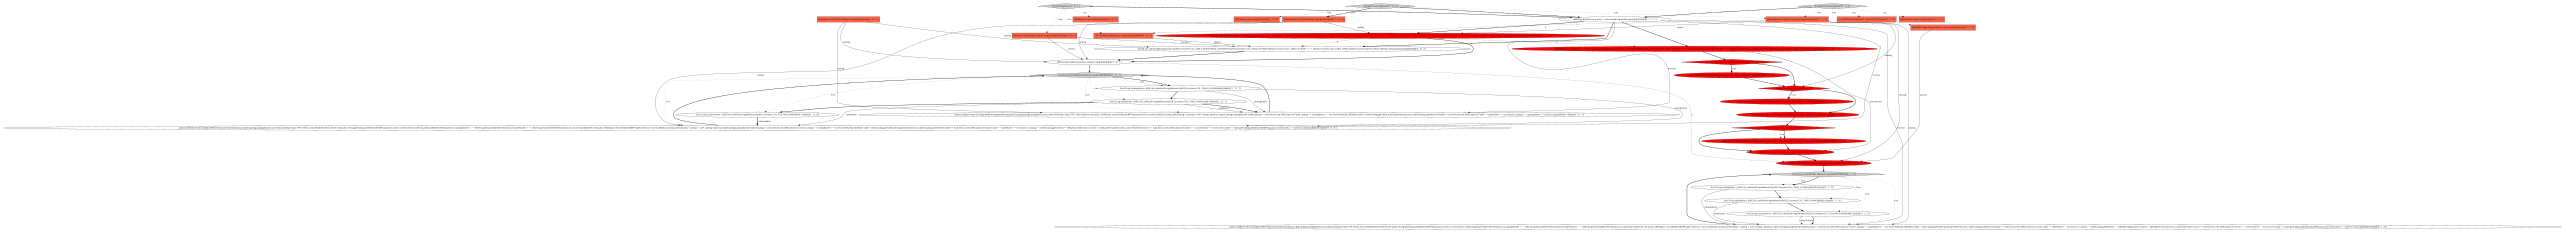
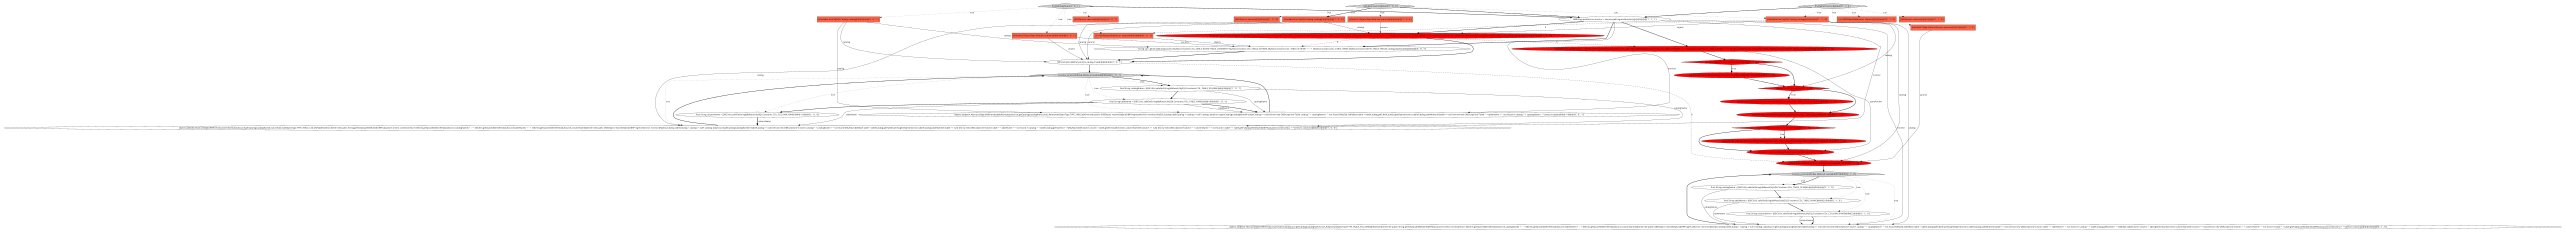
none -> (965, 12)
none -> (1380, 19)
